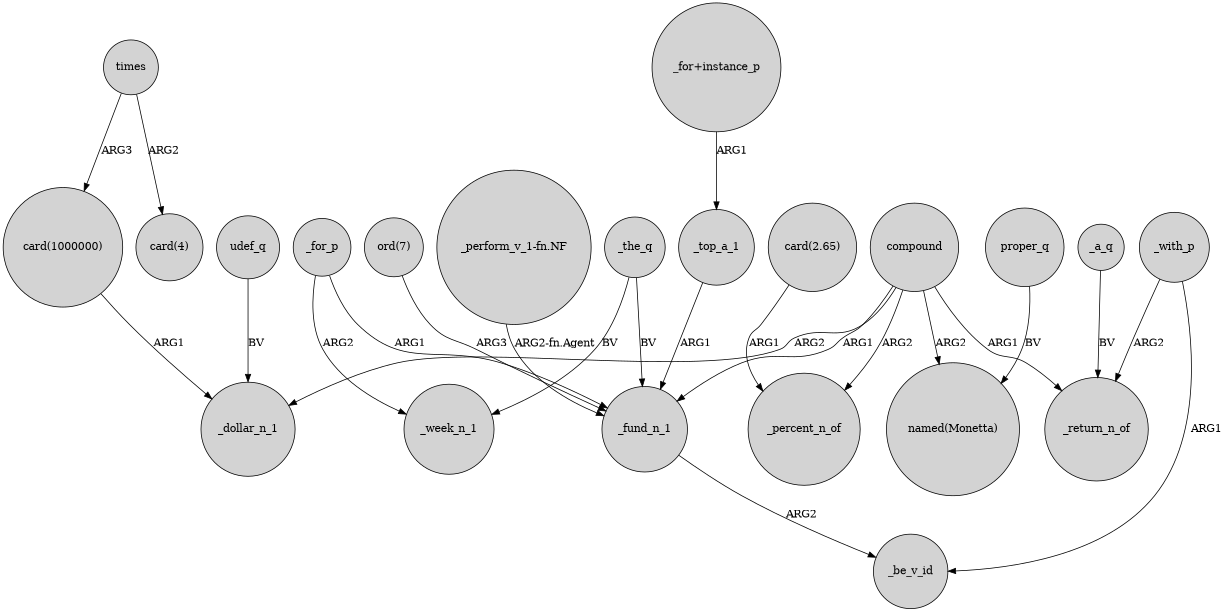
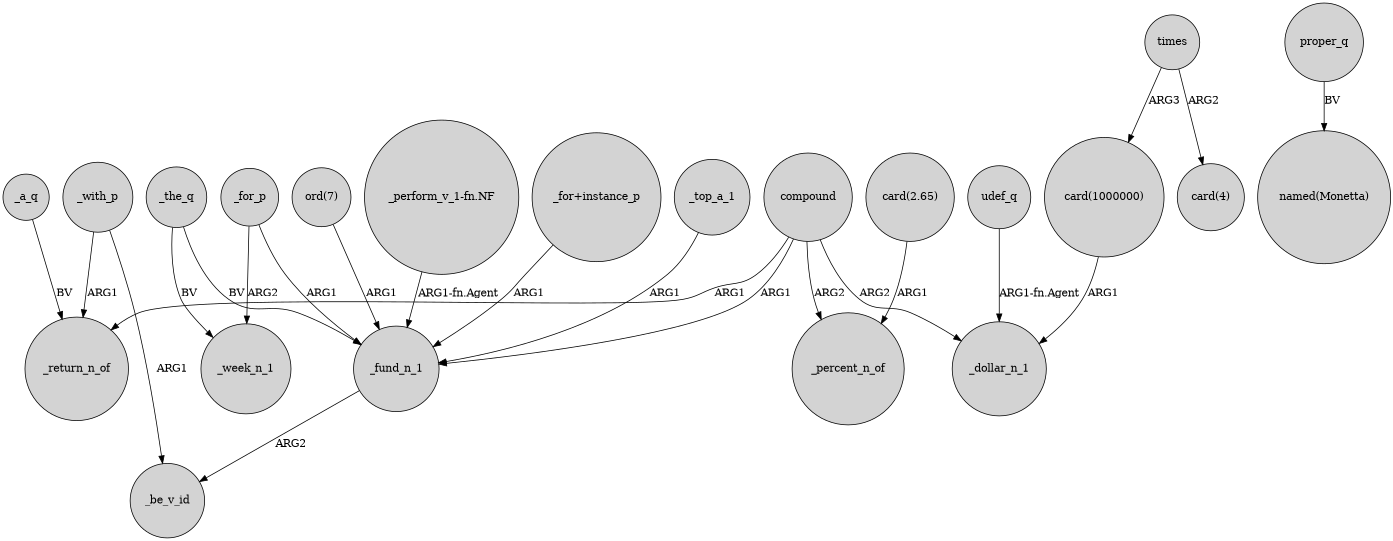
(716, 167) -> (504, 297)
(931, 324) -> none
(256, 344) -> (1039, 294)
(492, 344) -> (382, 294)
(555, 344) -> (458, 294)
(1149, 344) -> (103, 294)
